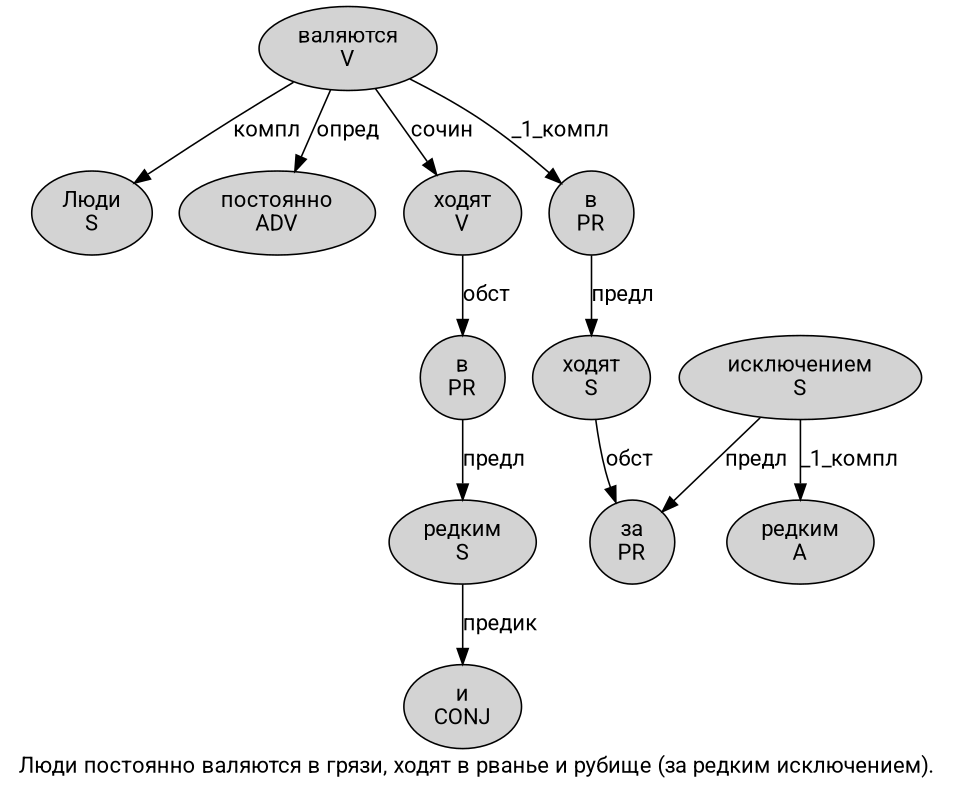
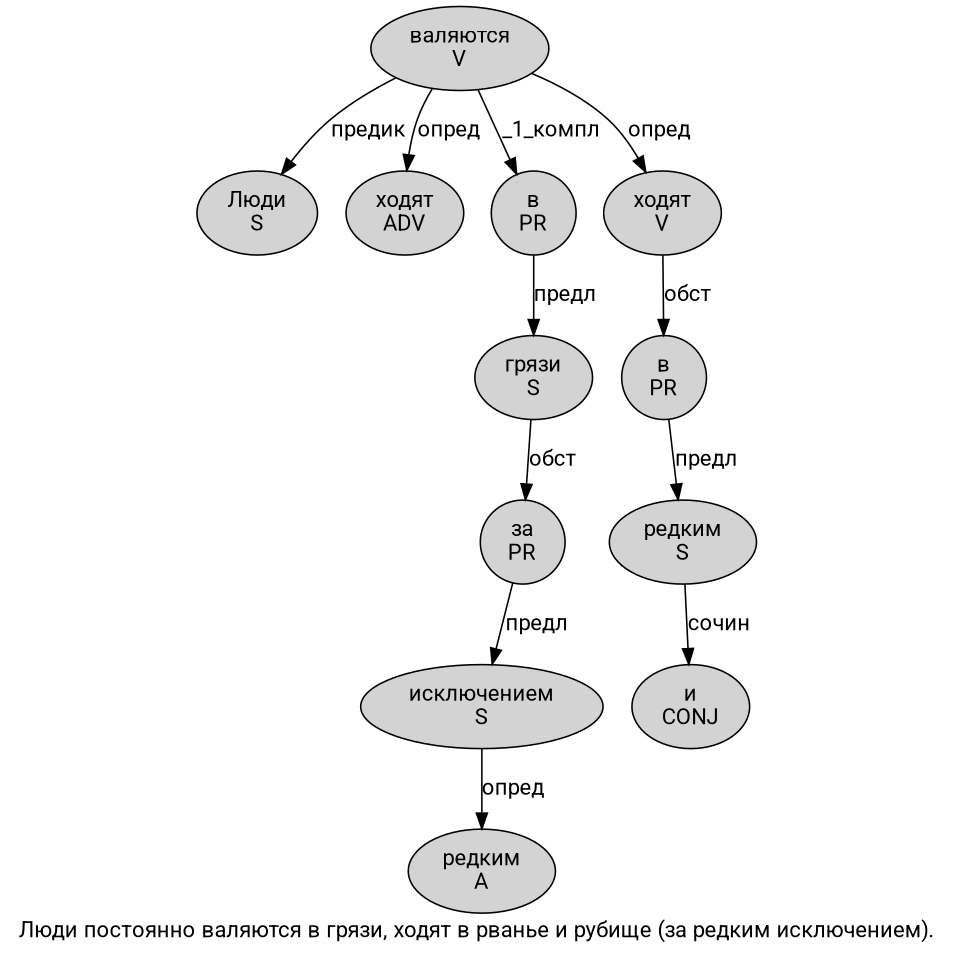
(267, 131) -> (369, 131)
(442, 131) -> (659, 131)
(277, 213) -> (405, 213)
(591, 378) -> (534, 378)
(717, 459) -> (504, 616)
(850, 460) -> (513, 789)
(500, 624) -> (719, 624)
